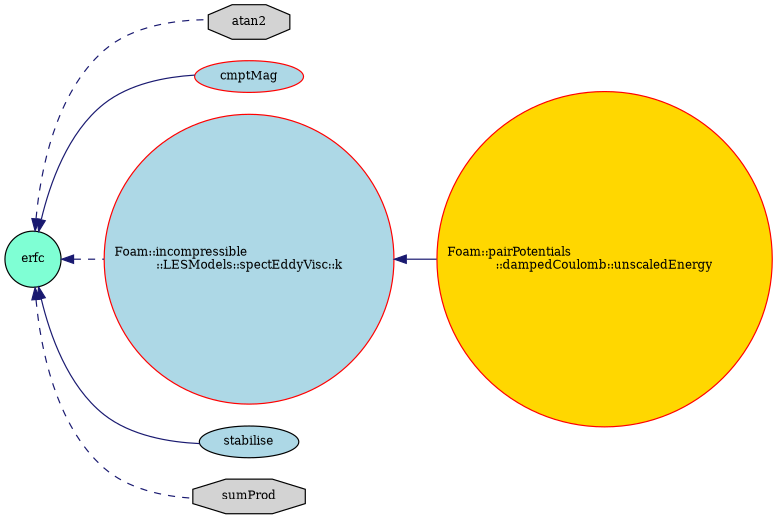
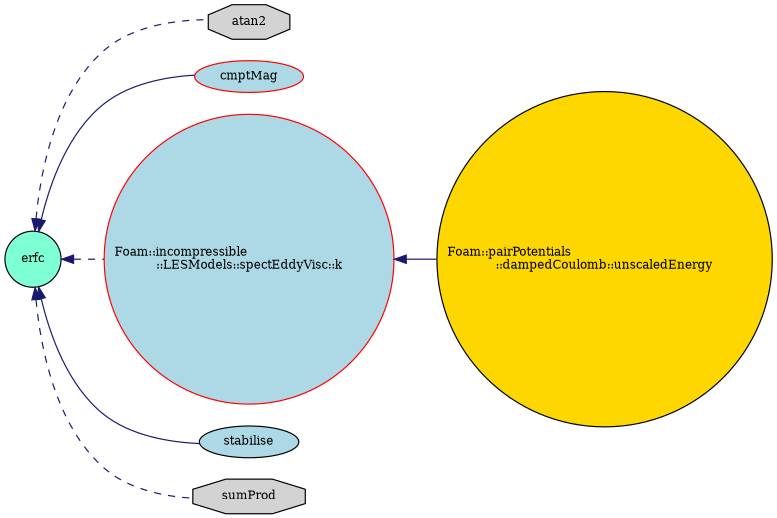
(605, 259) -> (605, 259)
